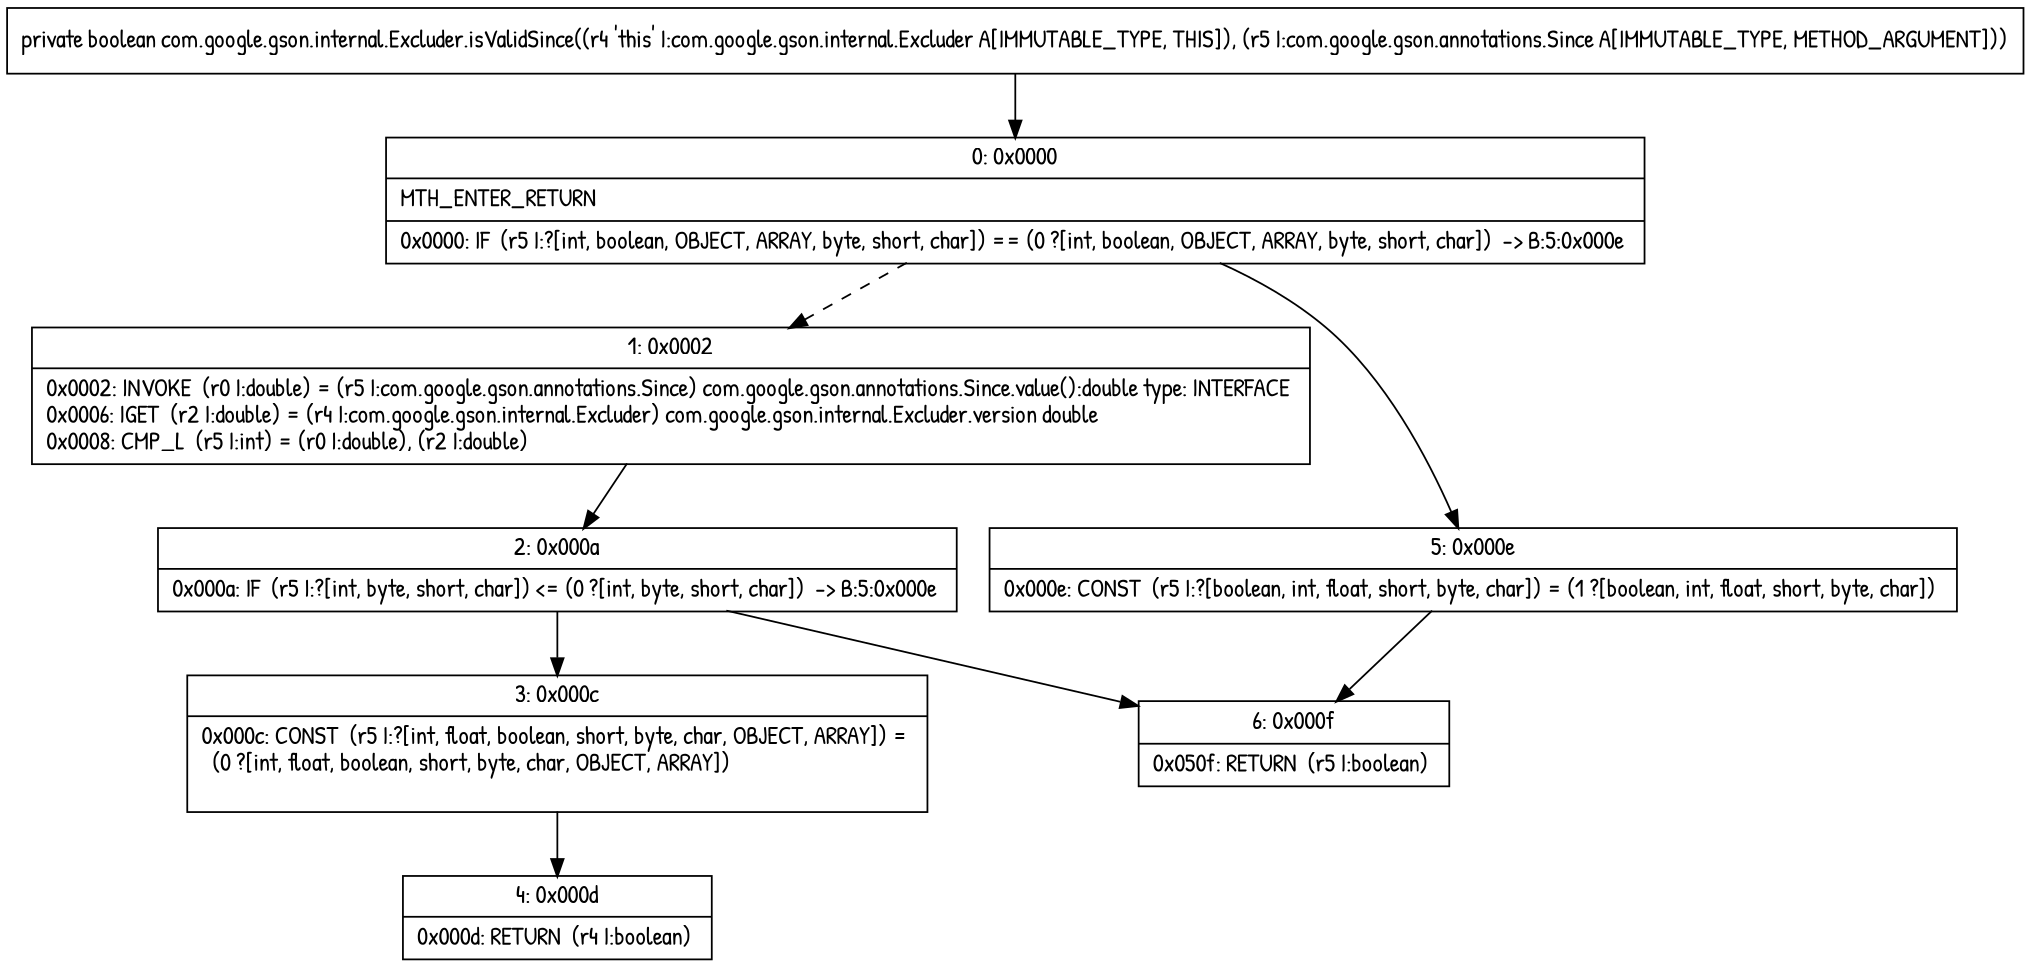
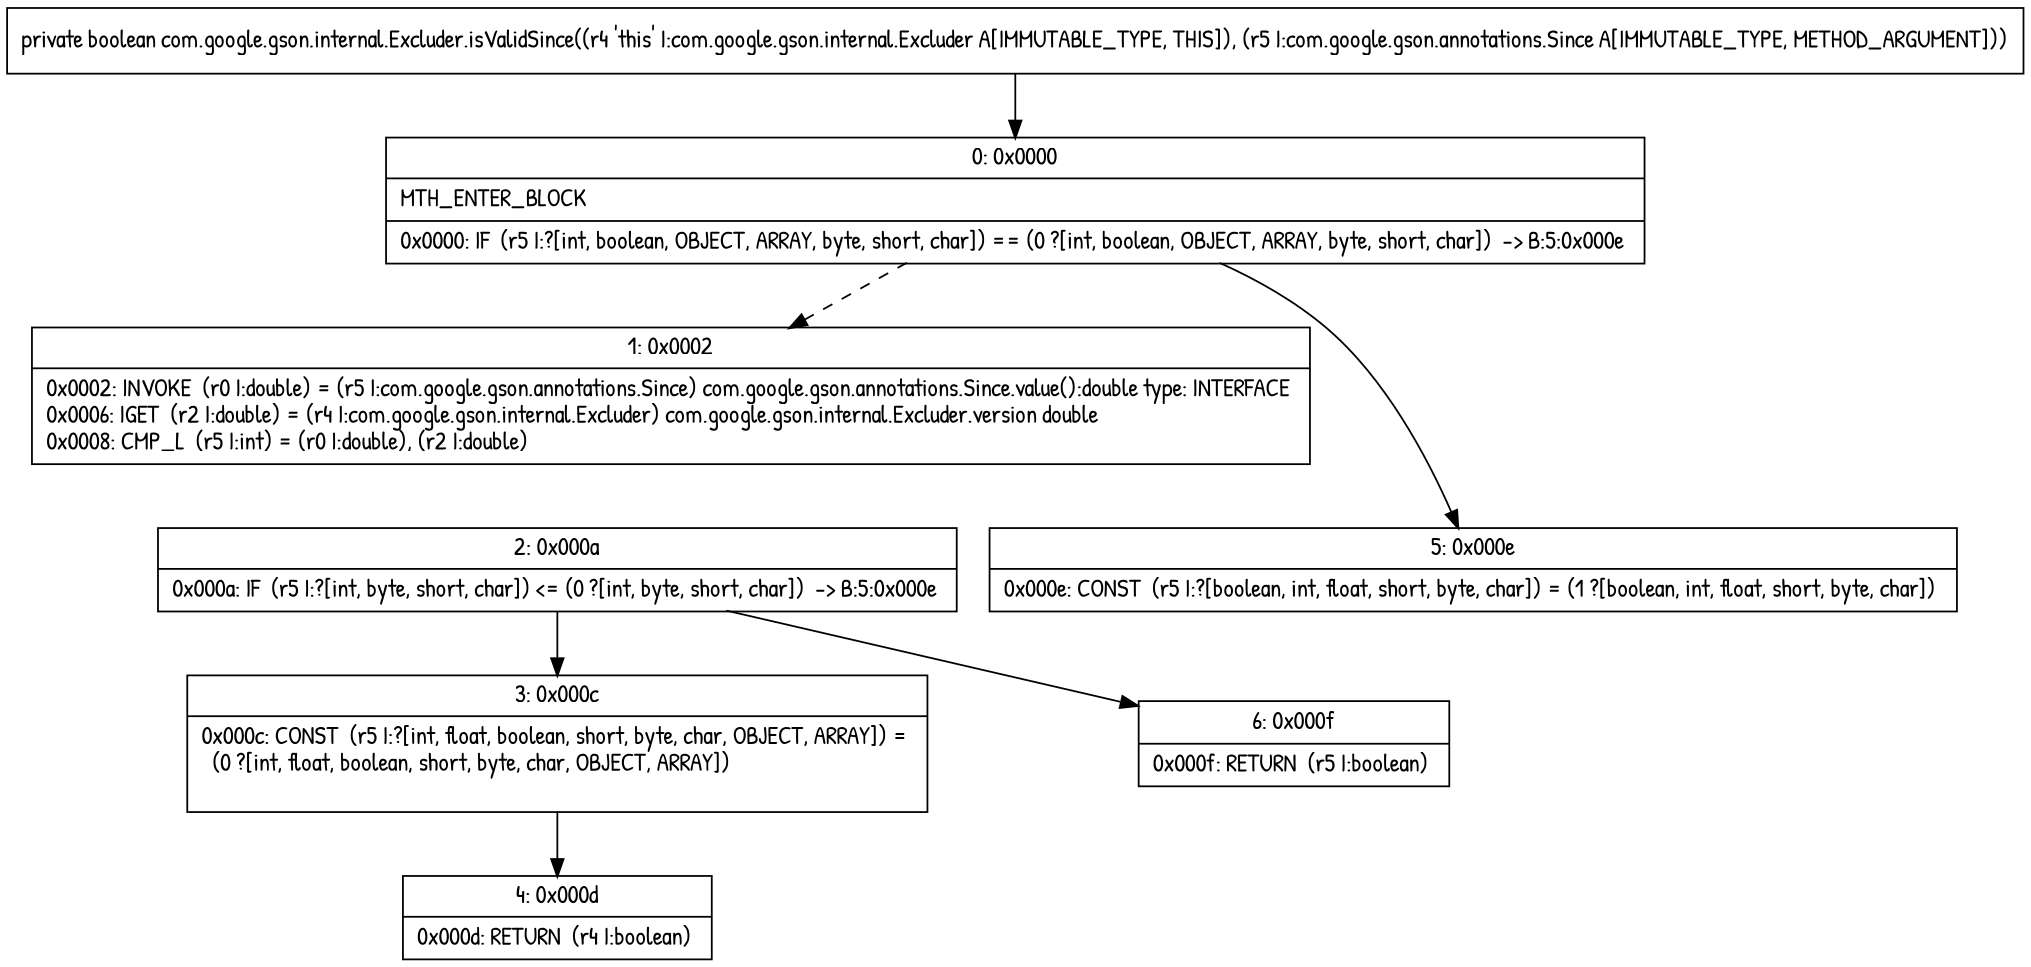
(499, 199) -> (494, 199)
(610, 489) -> none
(1391, 650) -> none
(1294, 764) -> (1294, 764)
